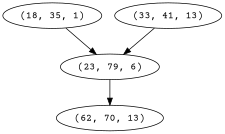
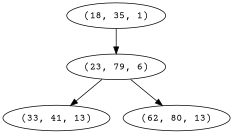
(142, 39) -> (89, 90)
(110, 118) -> (177, 118)
